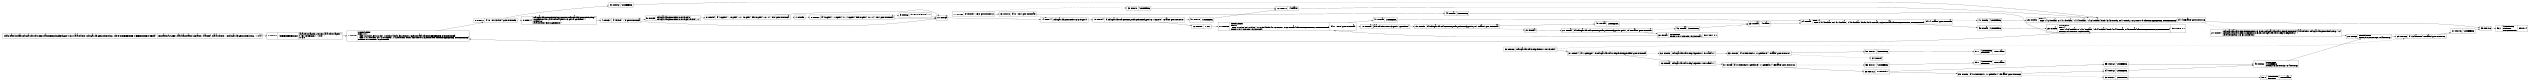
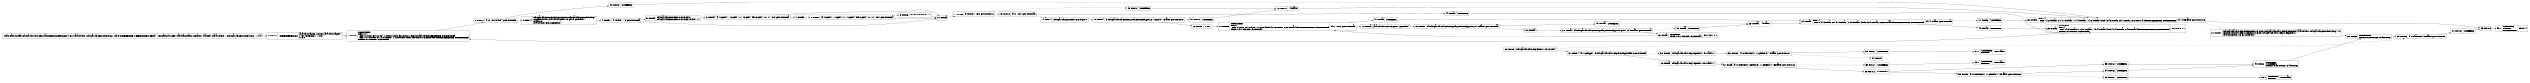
(994, 19) -> (951, 17)
(1995, 28) -> (1995, 28)
